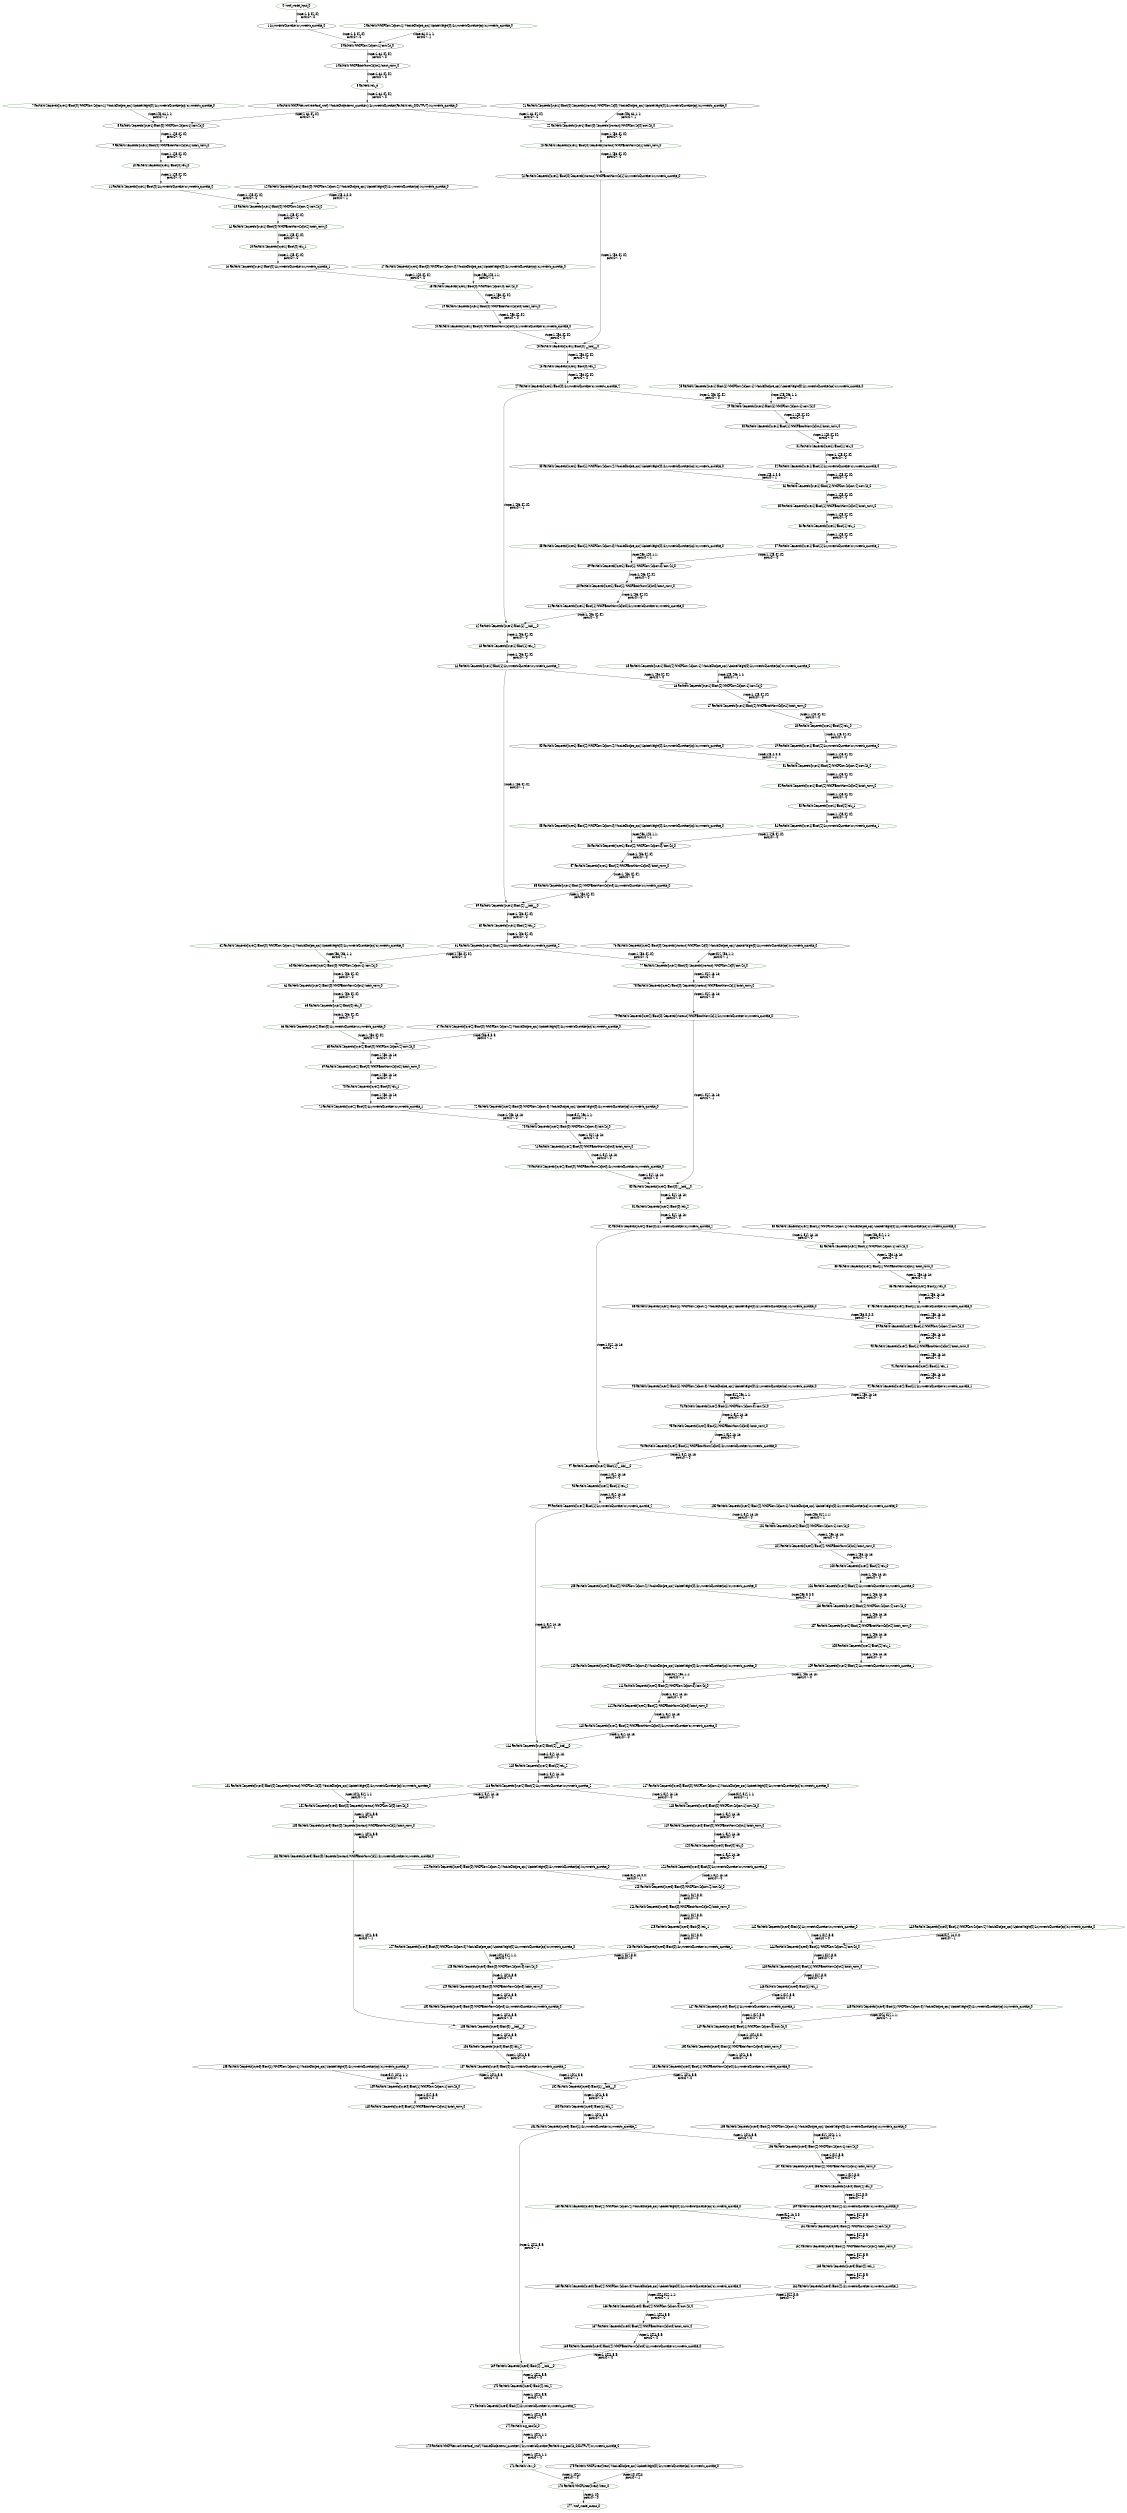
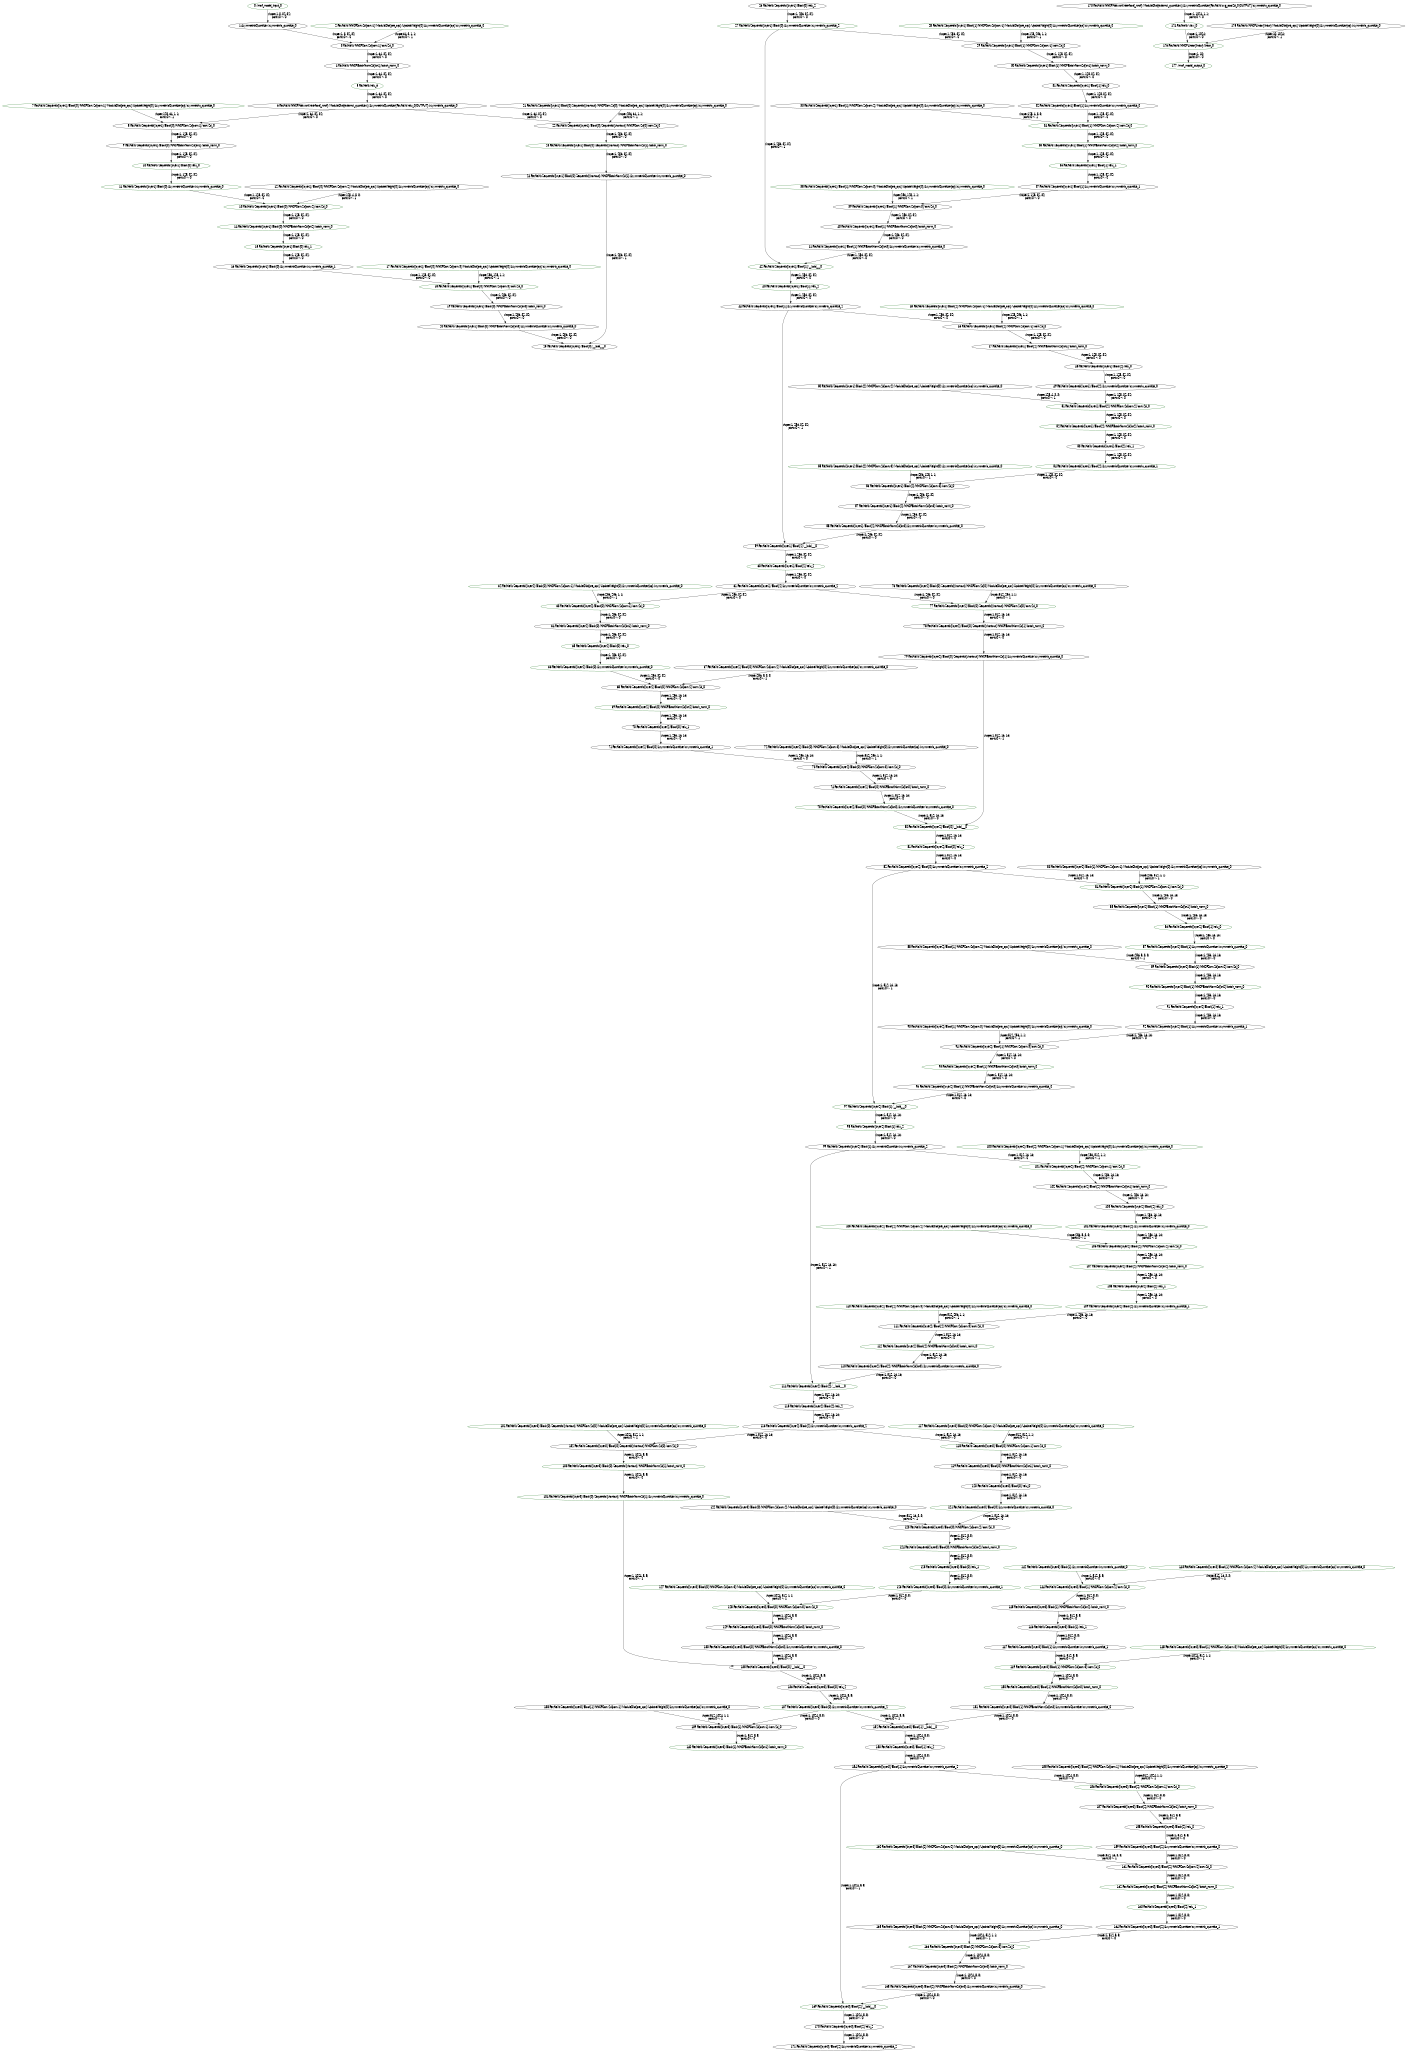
(568, 356) -> none
(523, 2427) -> none
